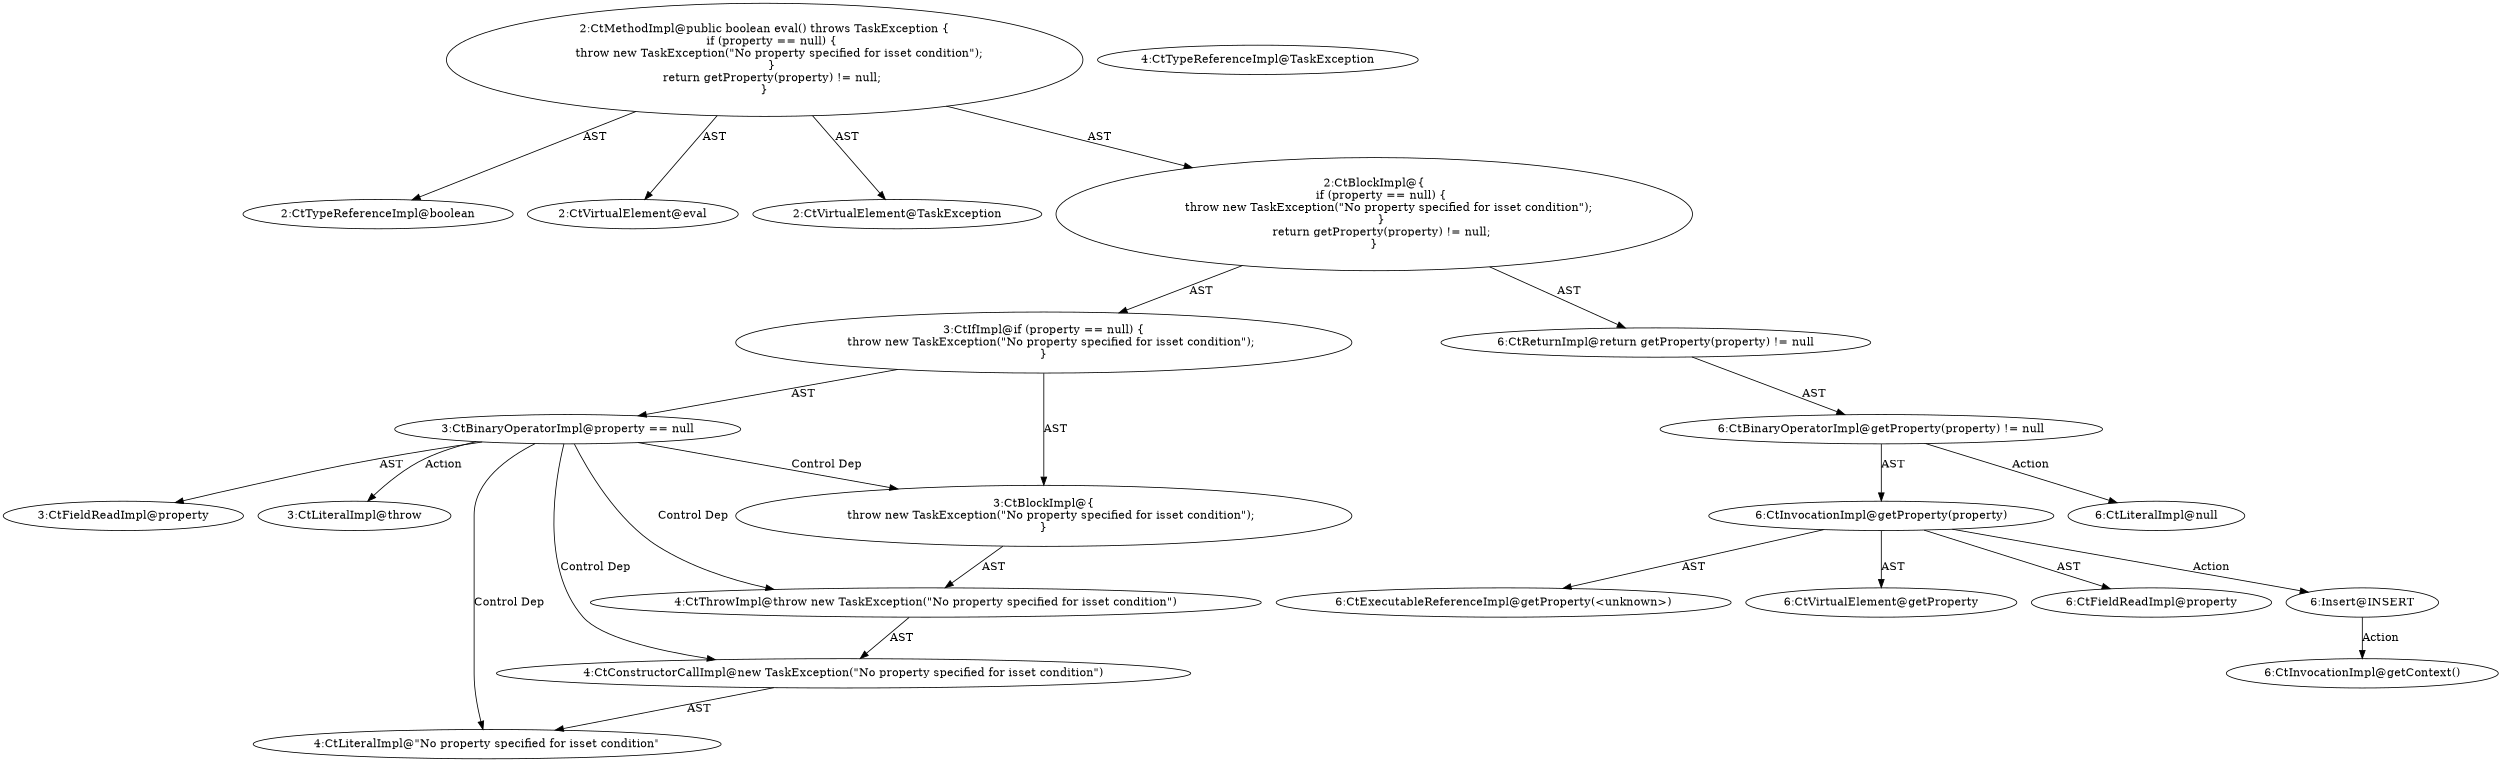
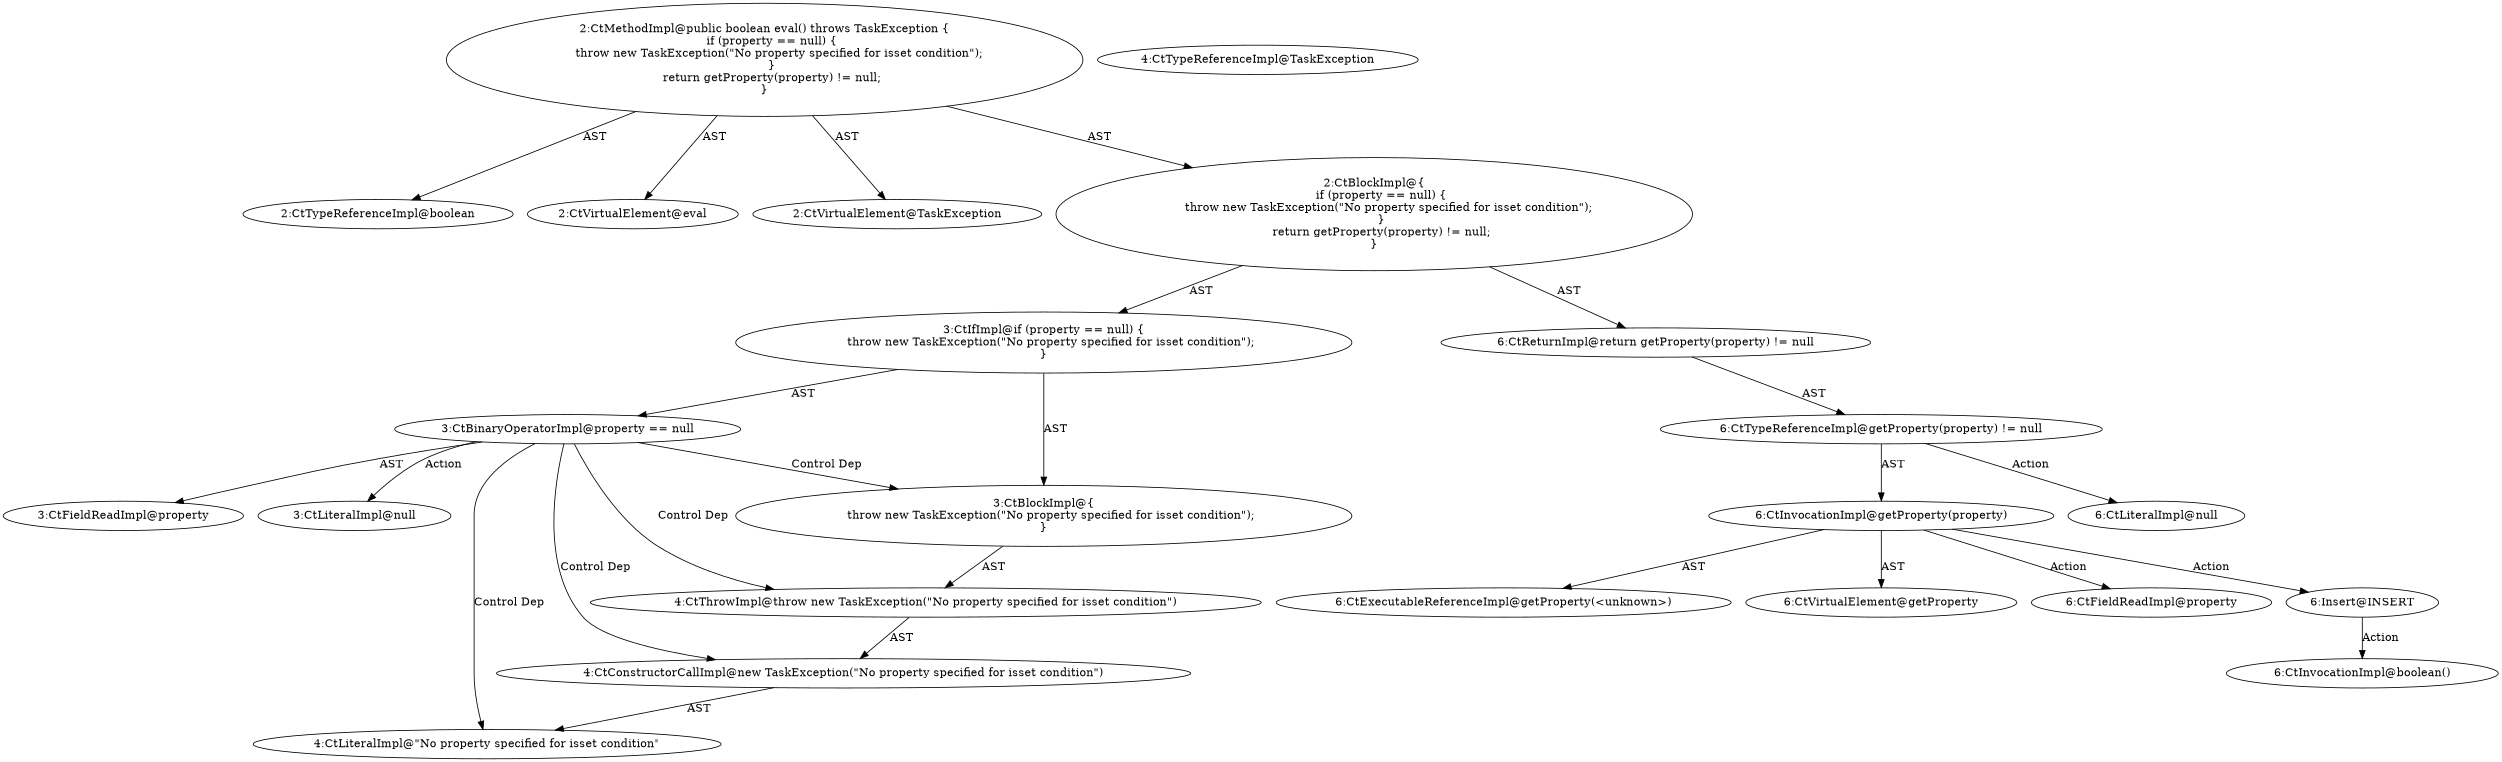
(1881, 429) -> (1881, 429)
(354, 516) -> (354, 516)
(2069, 567) -> (2069, 567)
(2362, 673) -> (2362, 673)
